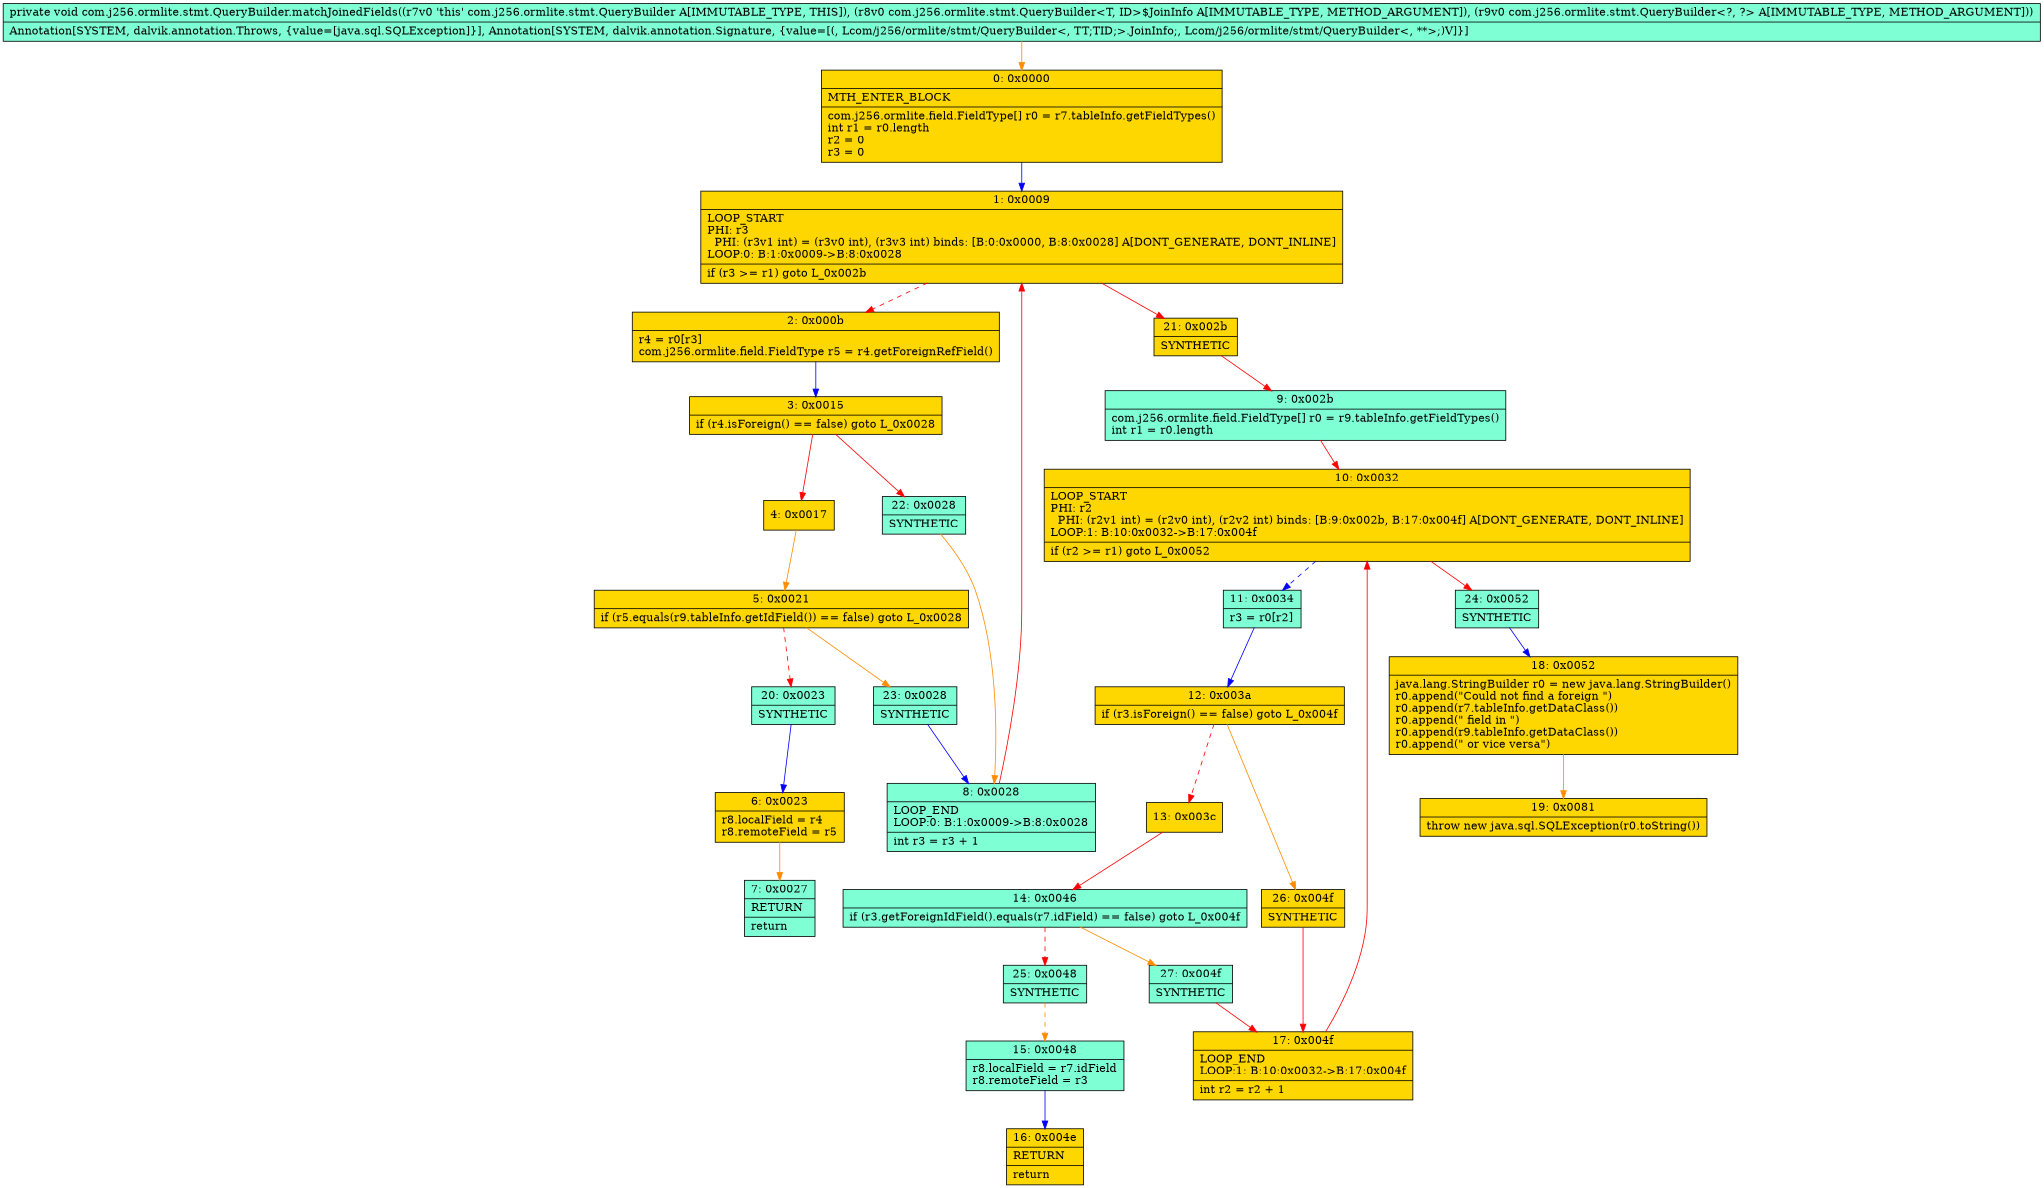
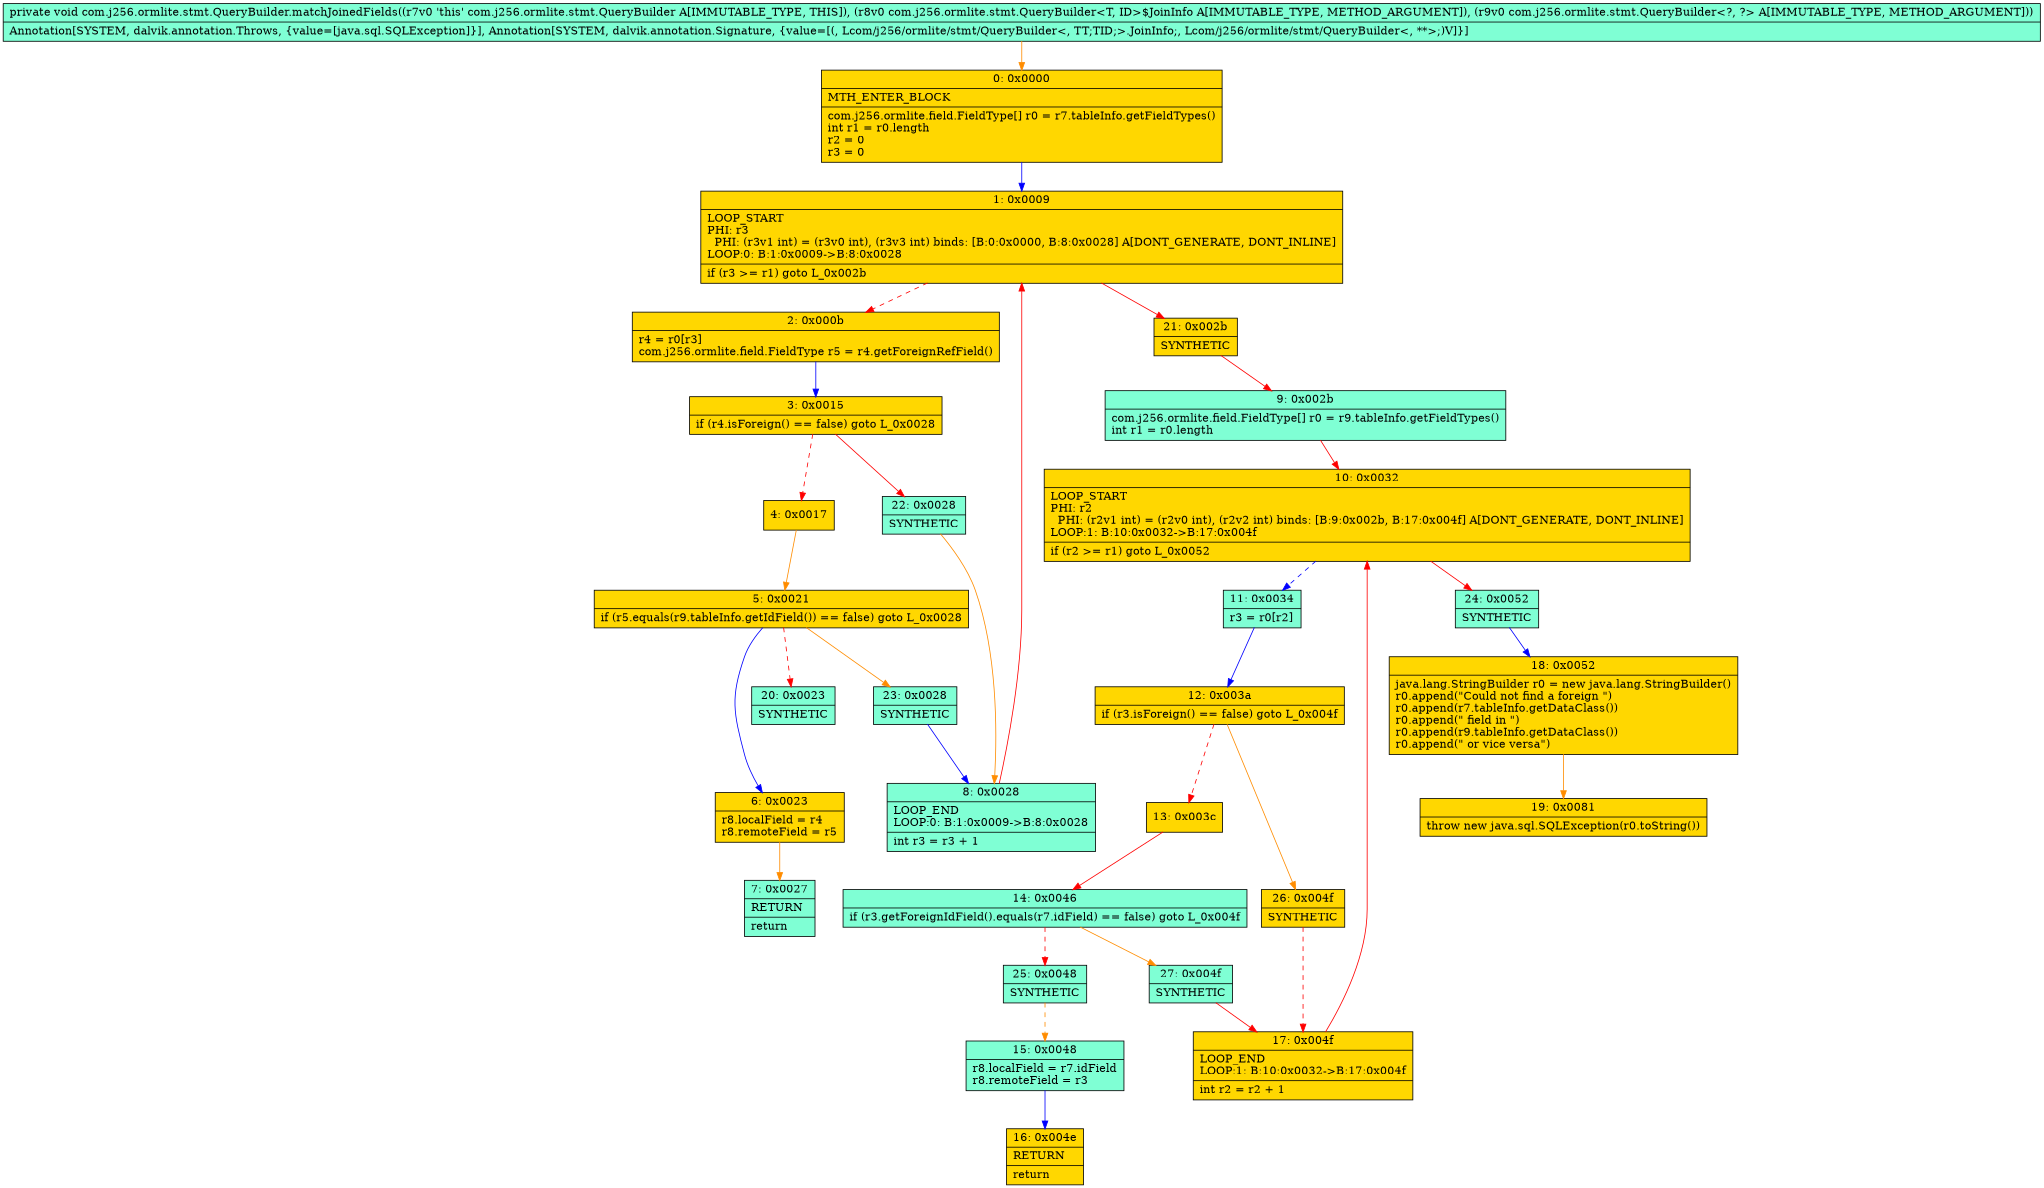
(808, 463) -> (808, 463)
(787, 754) -> (735, 705)
(1303, 976) -> (1303, 976)
